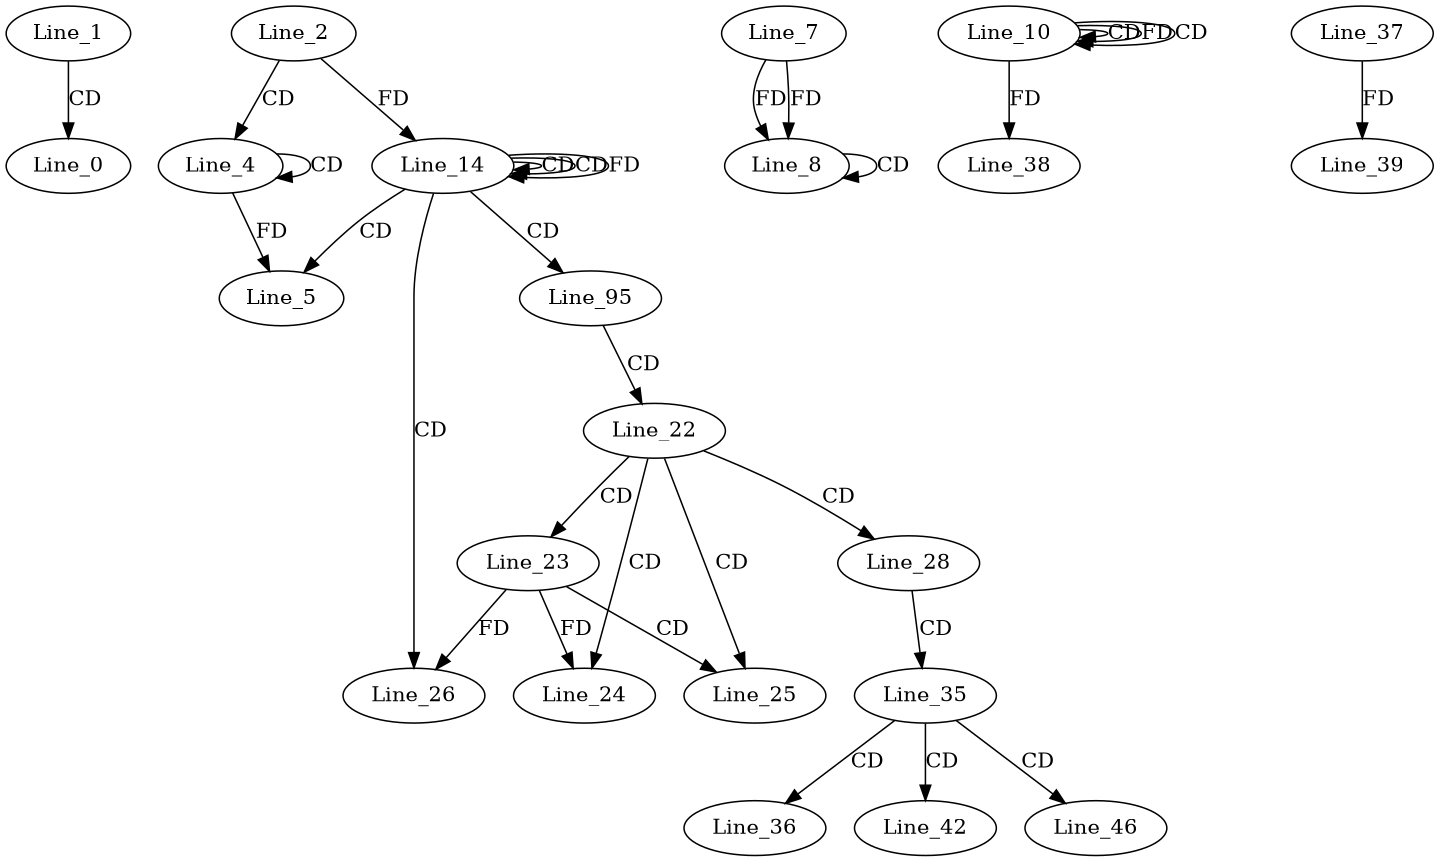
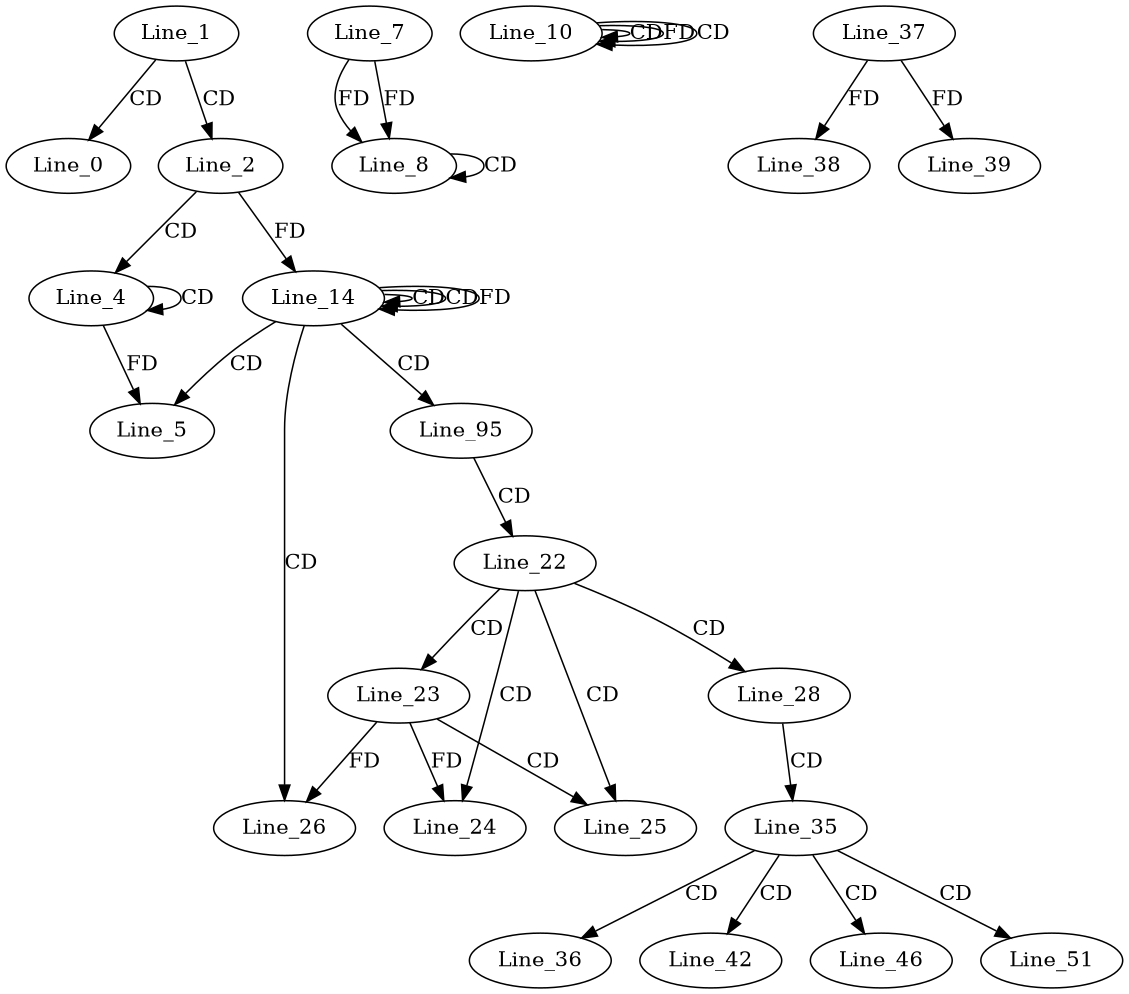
(1009, 92) -> (846, 93)
none -> (196, 93)
none -> (1052, 961)
